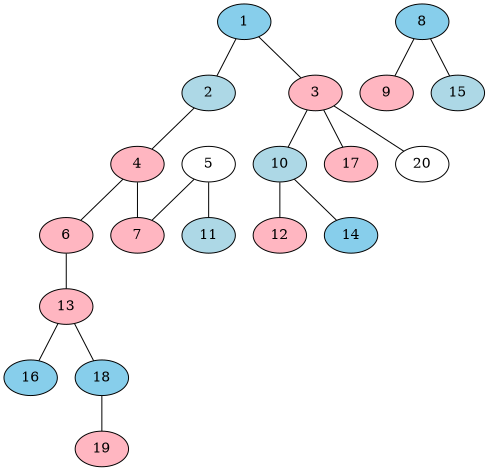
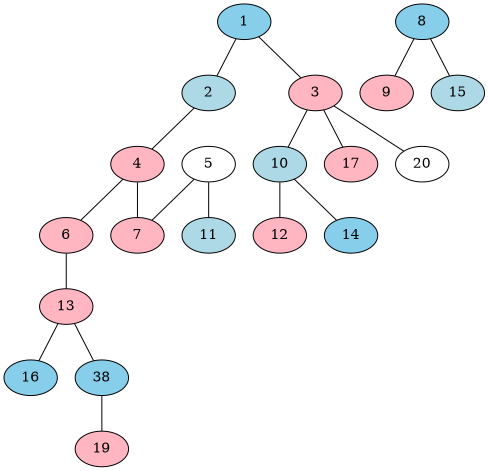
(102, 378) -> (102, 378)
